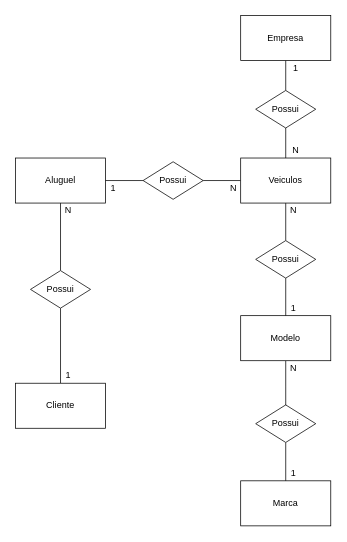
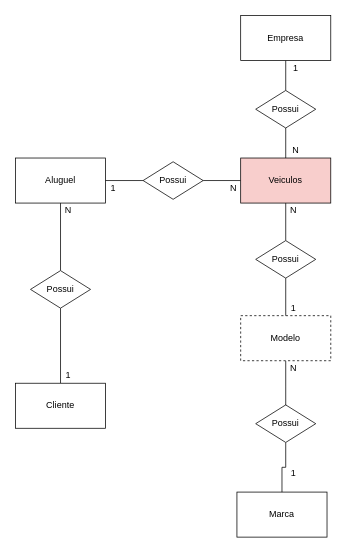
(285, 180) -> (285, 180)
(285, 338) -> (285, 338)
(285, 503) -> (282, 514)
